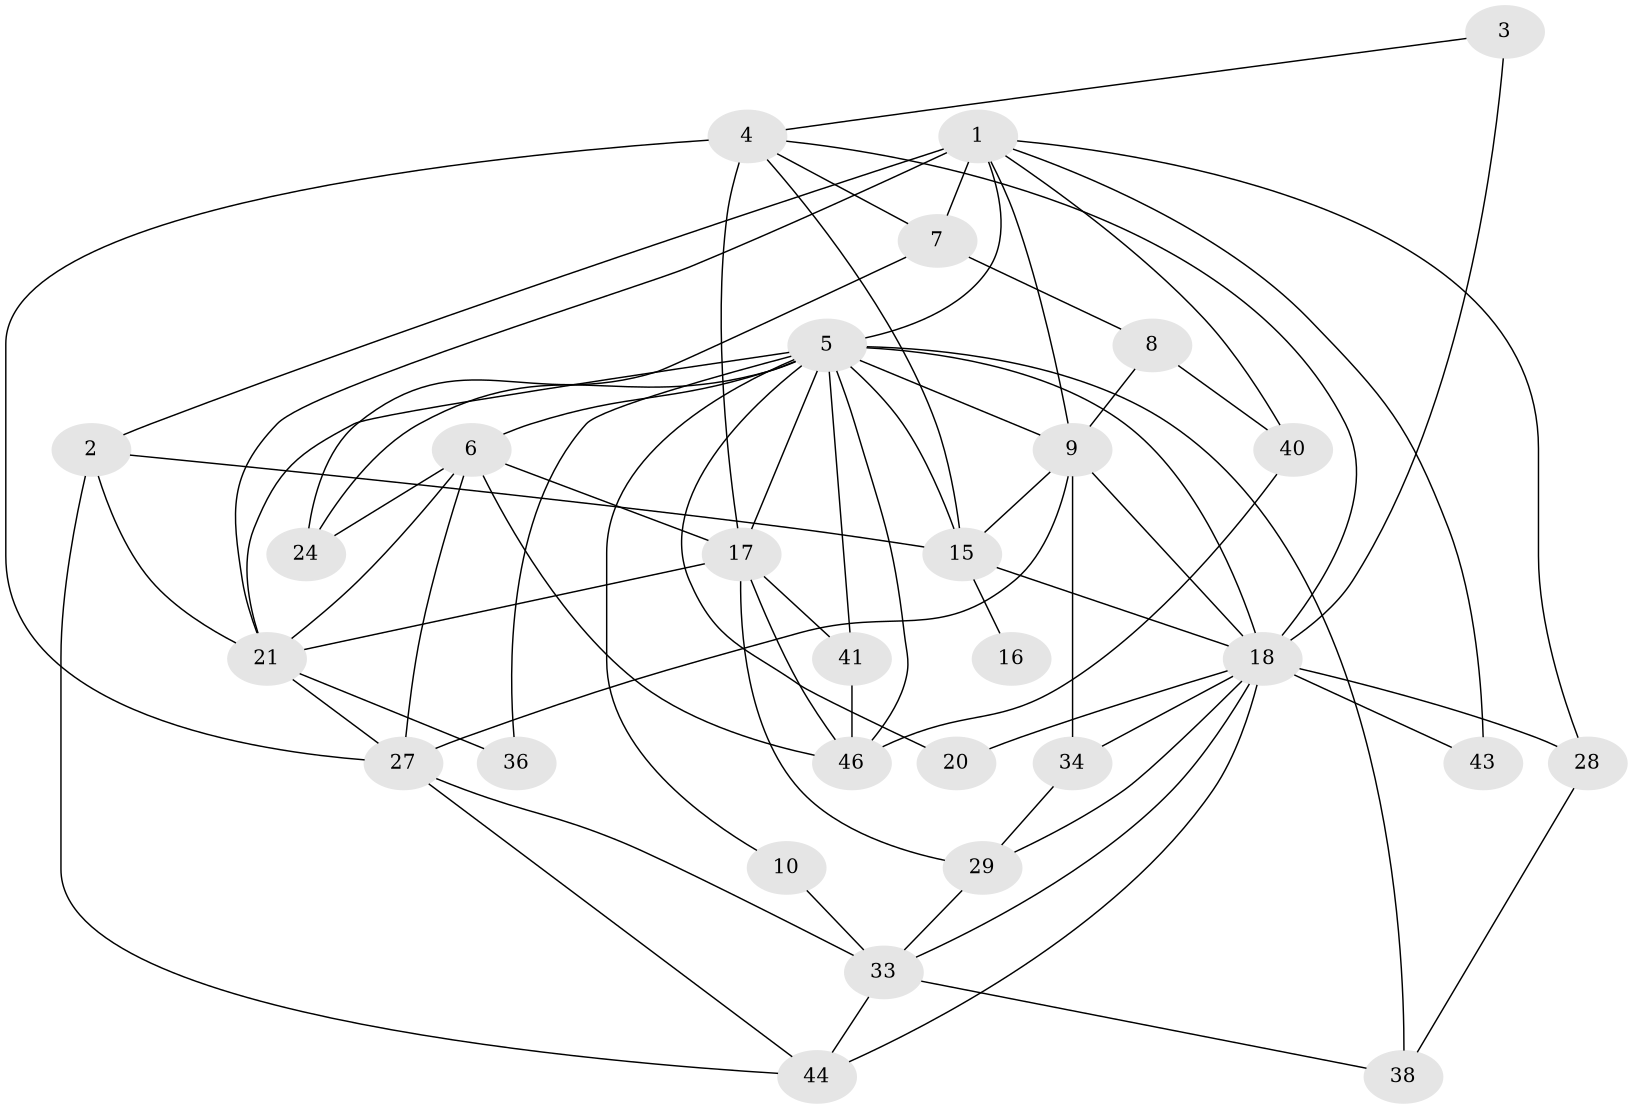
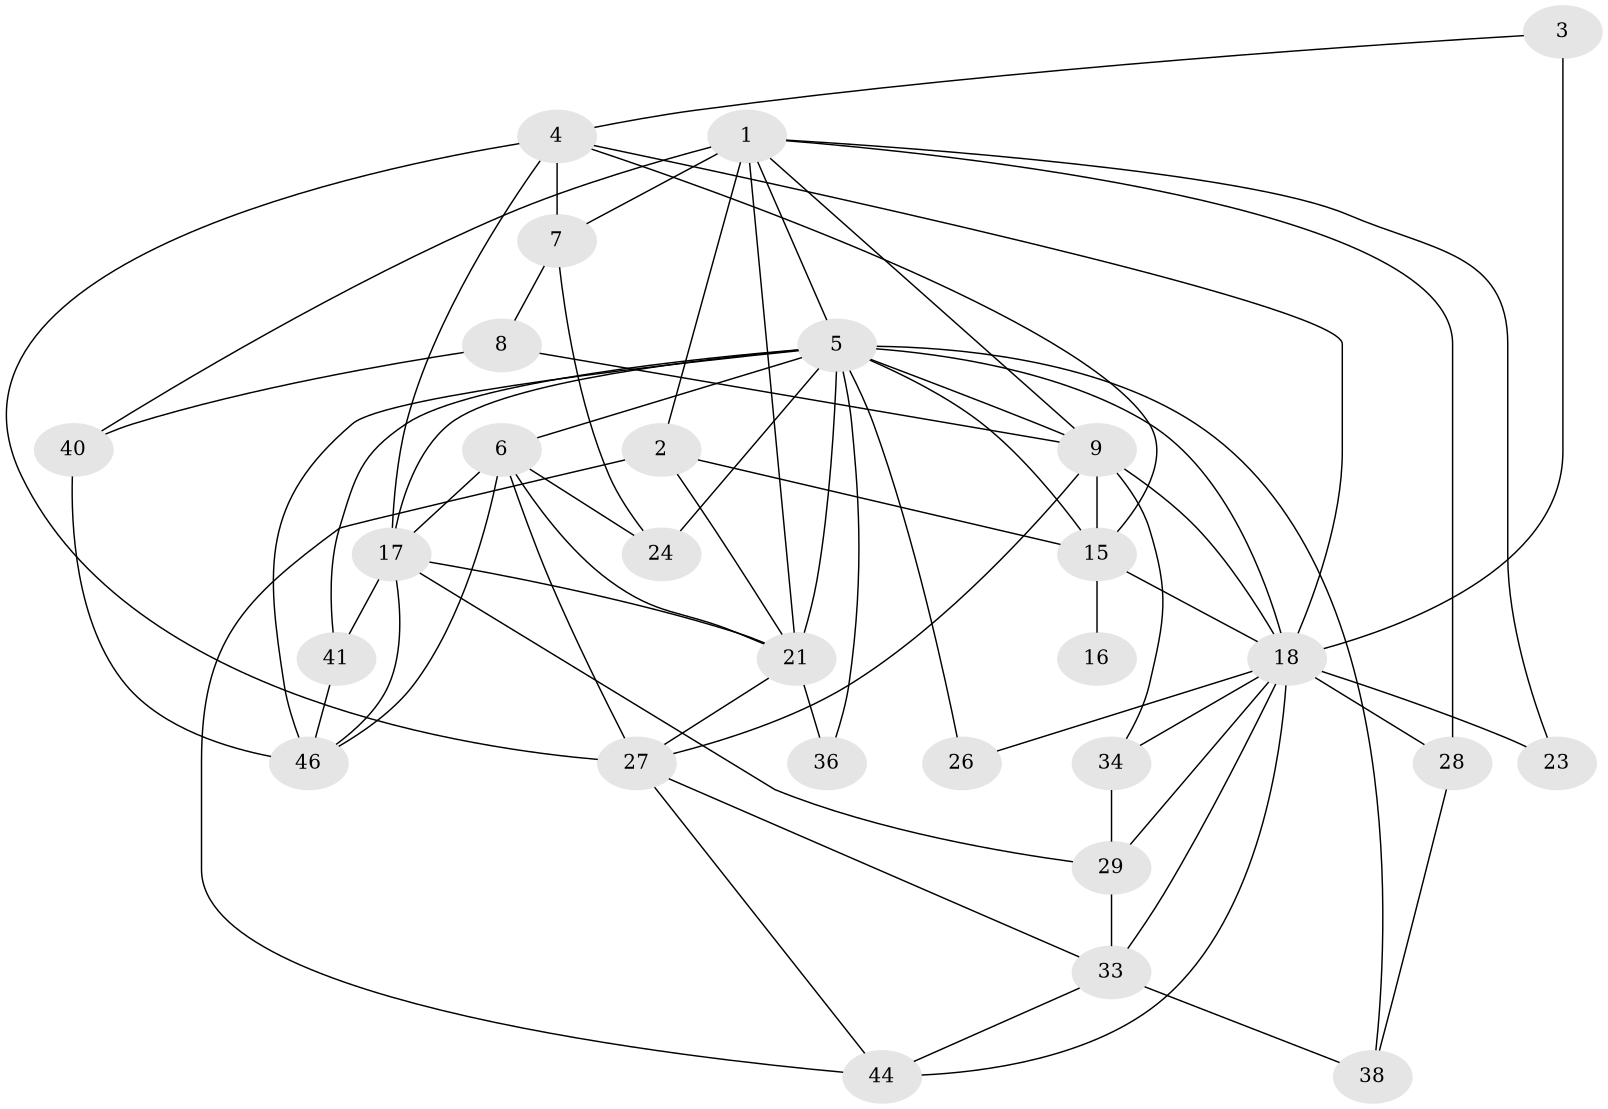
(956, 763) -> (962, 763)
(1483, 763) -> (1557, 763)
(787, 868) -> none
